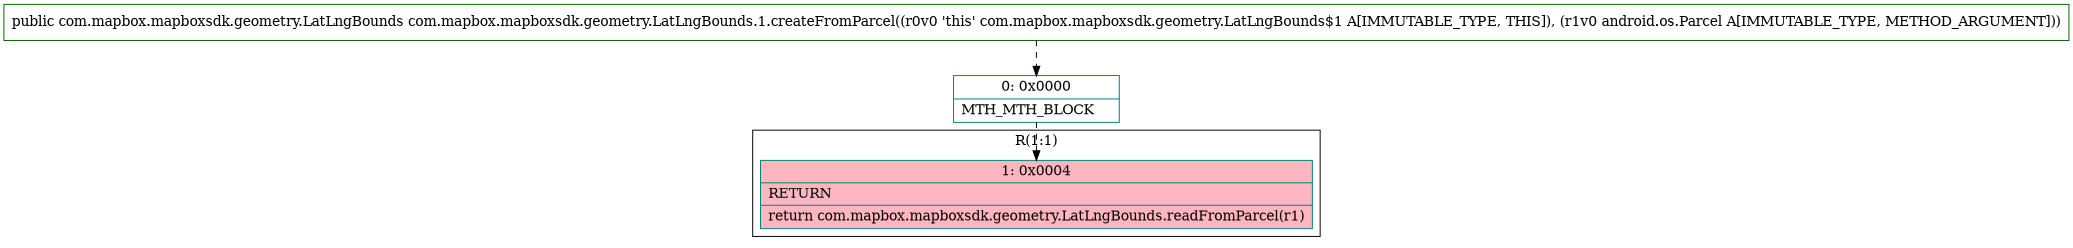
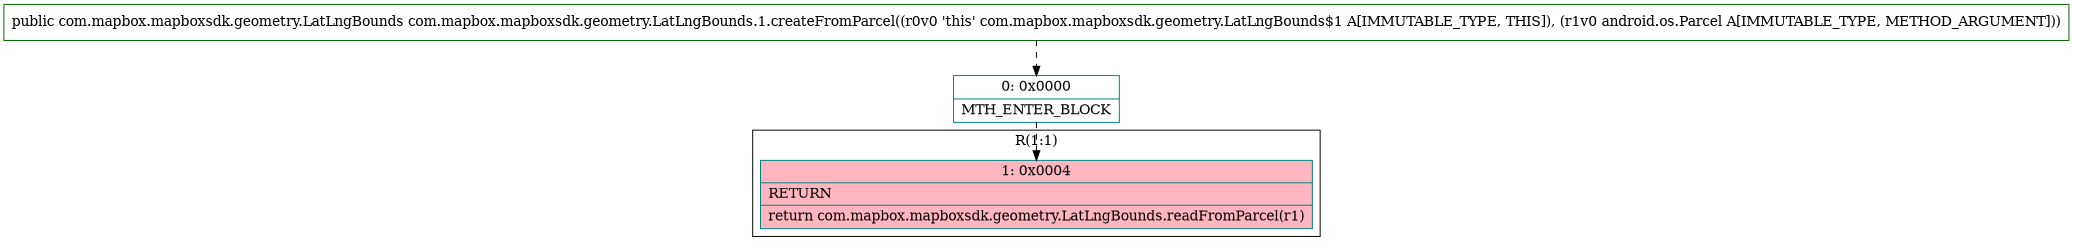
(1028, 110) -> (1036, 110)
